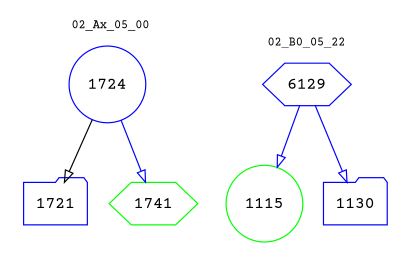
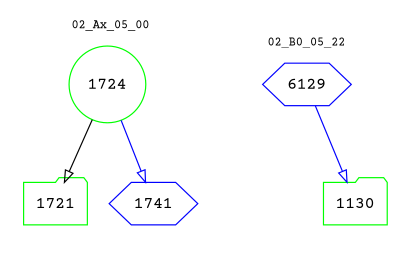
(107, 84) -> (107, 84)
(55, 204) -> (55, 204)
(153, 204) -> (153, 204)
(264, 204) -> none
(355, 204) -> (355, 204)
